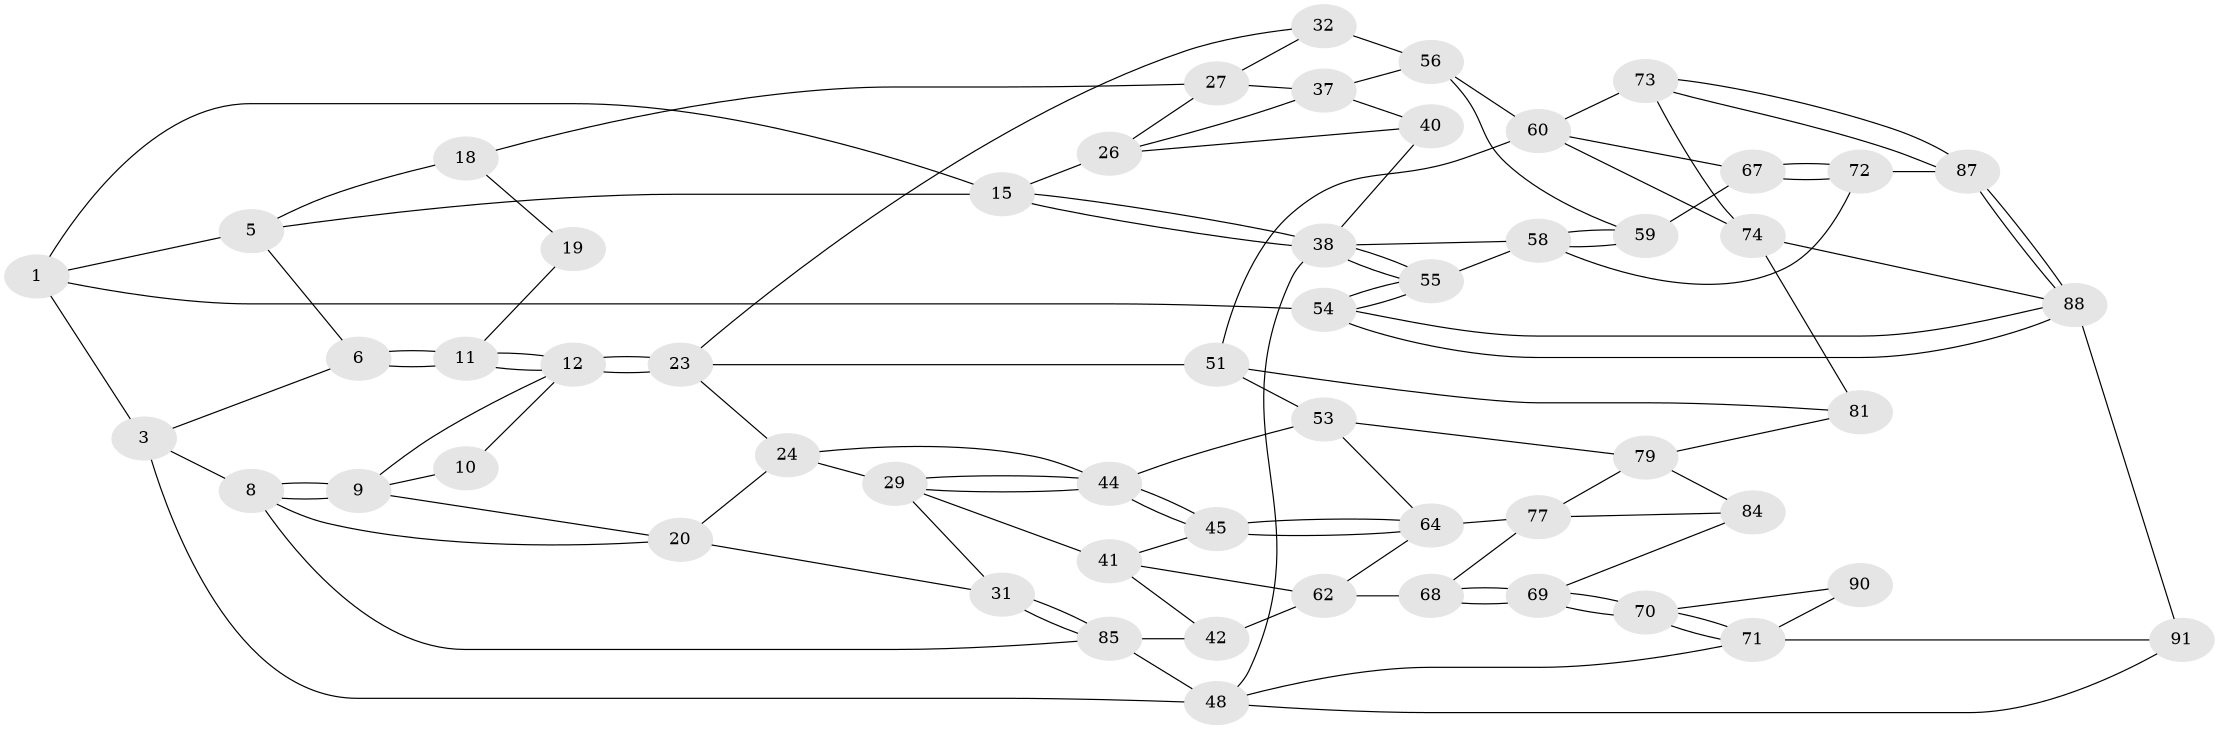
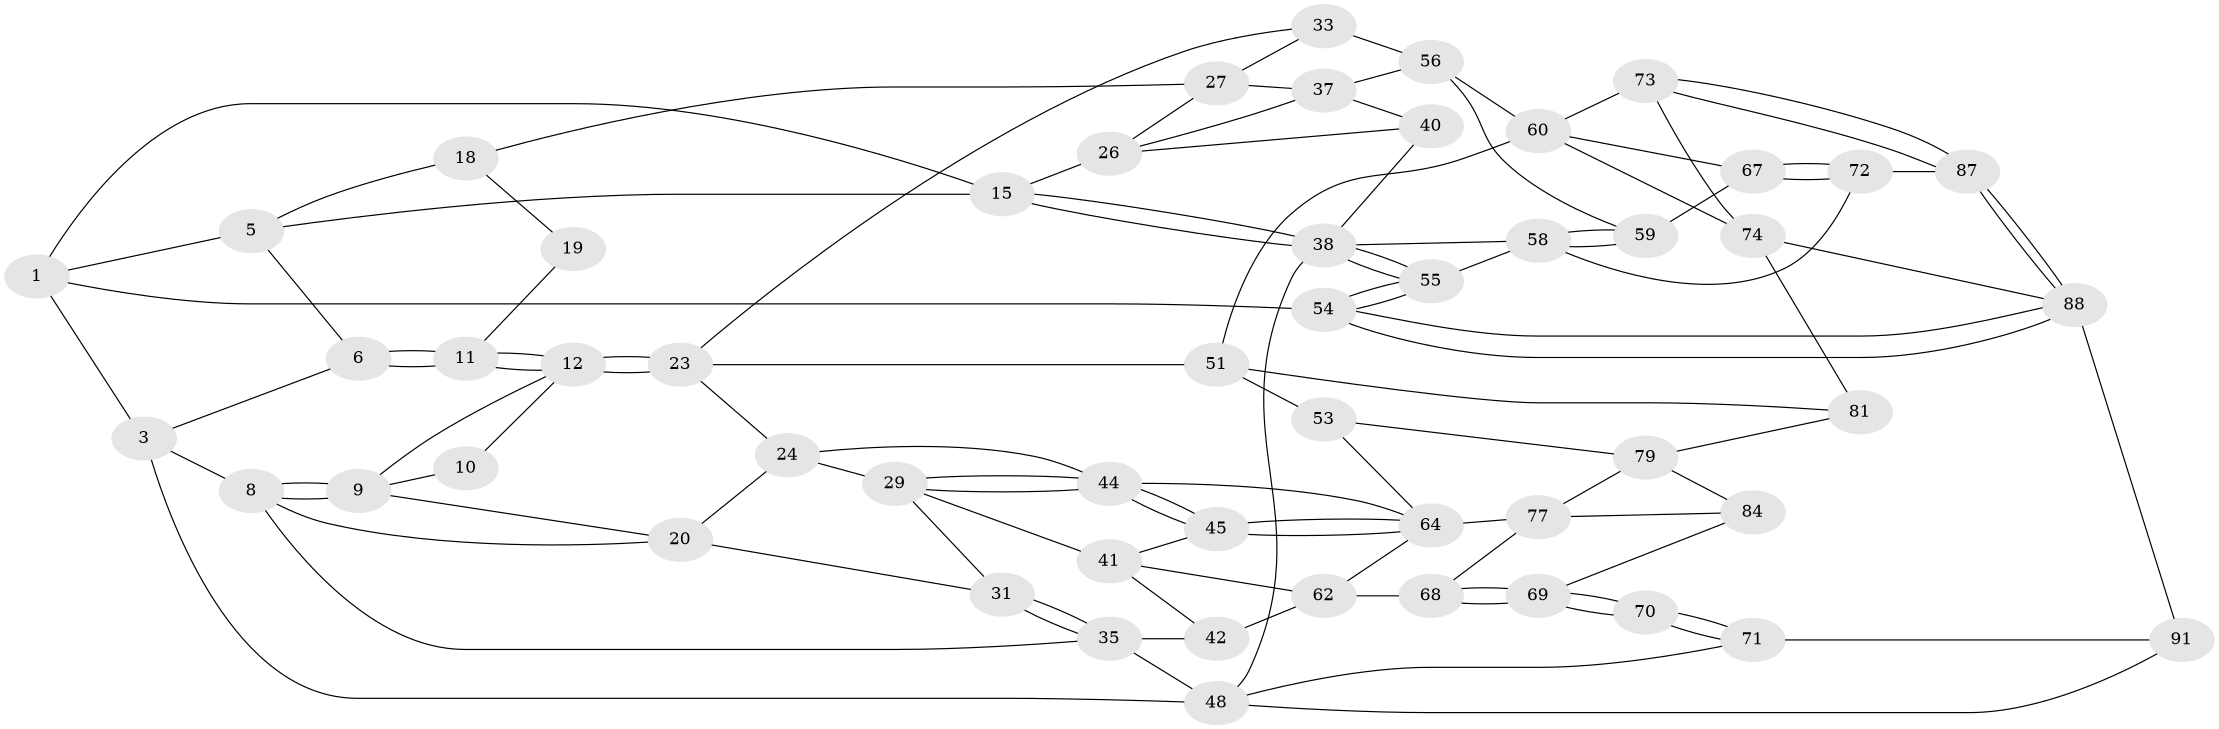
(1324, 26) -> (1324, 26)
(1215, 448) -> (1281, 490)
(1860, 585) -> none
(1109, 639) -> (1109, 639)
